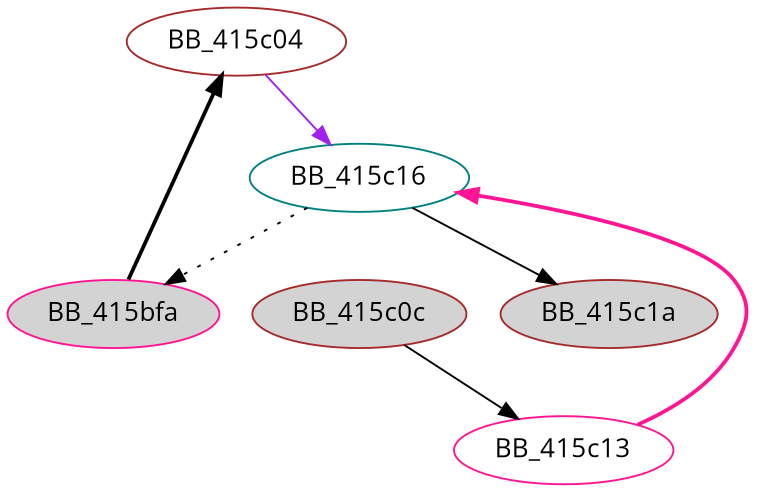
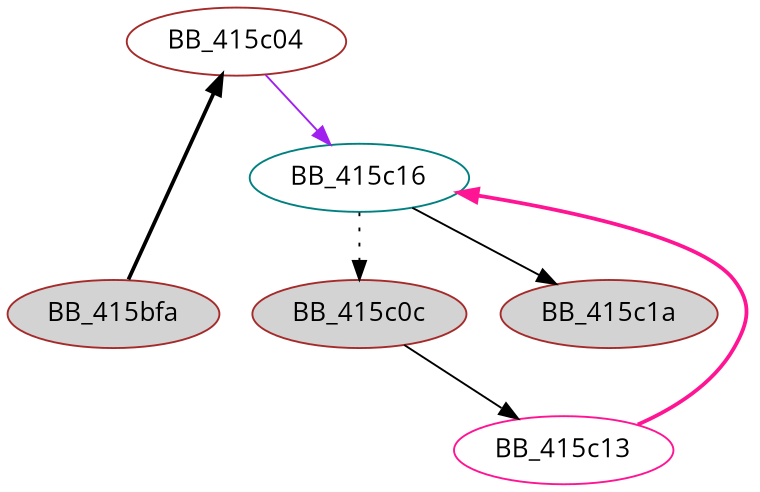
(245, 241) -> (359, 237)
(114, 314) -> (114, 314)
